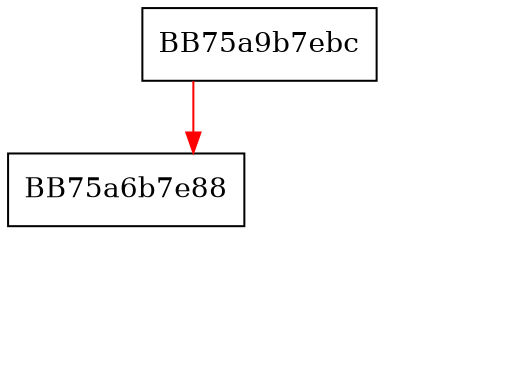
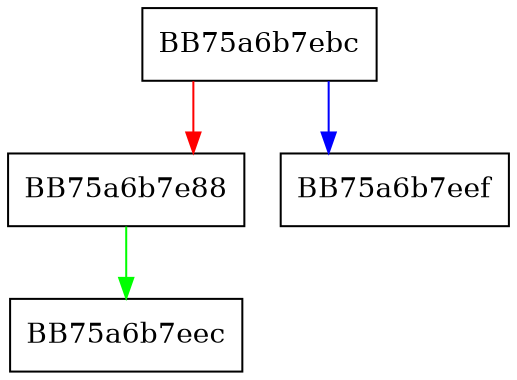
(259, 44) -> (259, 44)
none -> (395, 190)
none -> (126, 335)
